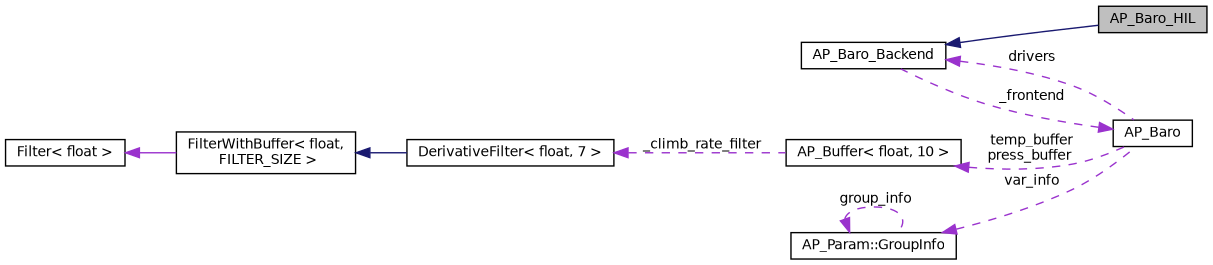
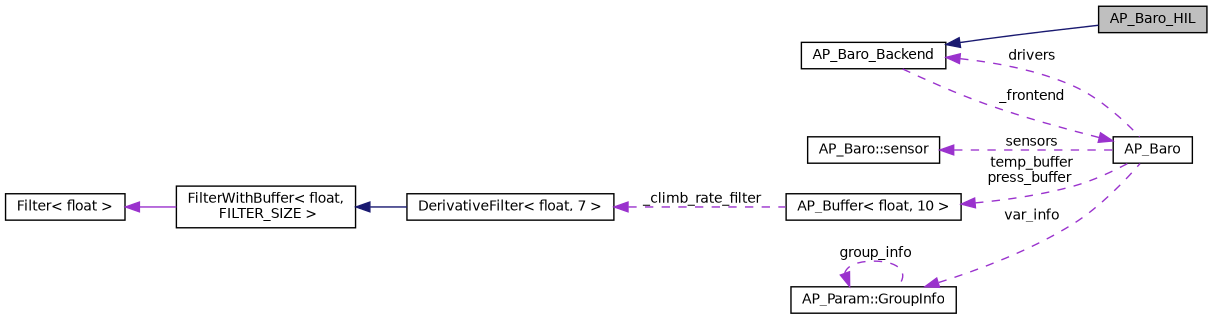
none -> (874, 150)
